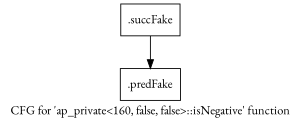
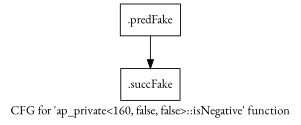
(150, 48) -> (150, 48)
